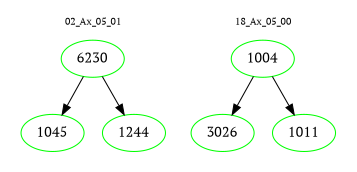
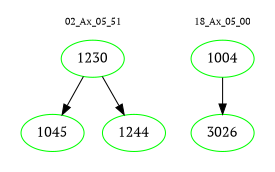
(93, 22) -> (93, 22)
(93, 59) -> (93, 59)
(304, 133) -> none
